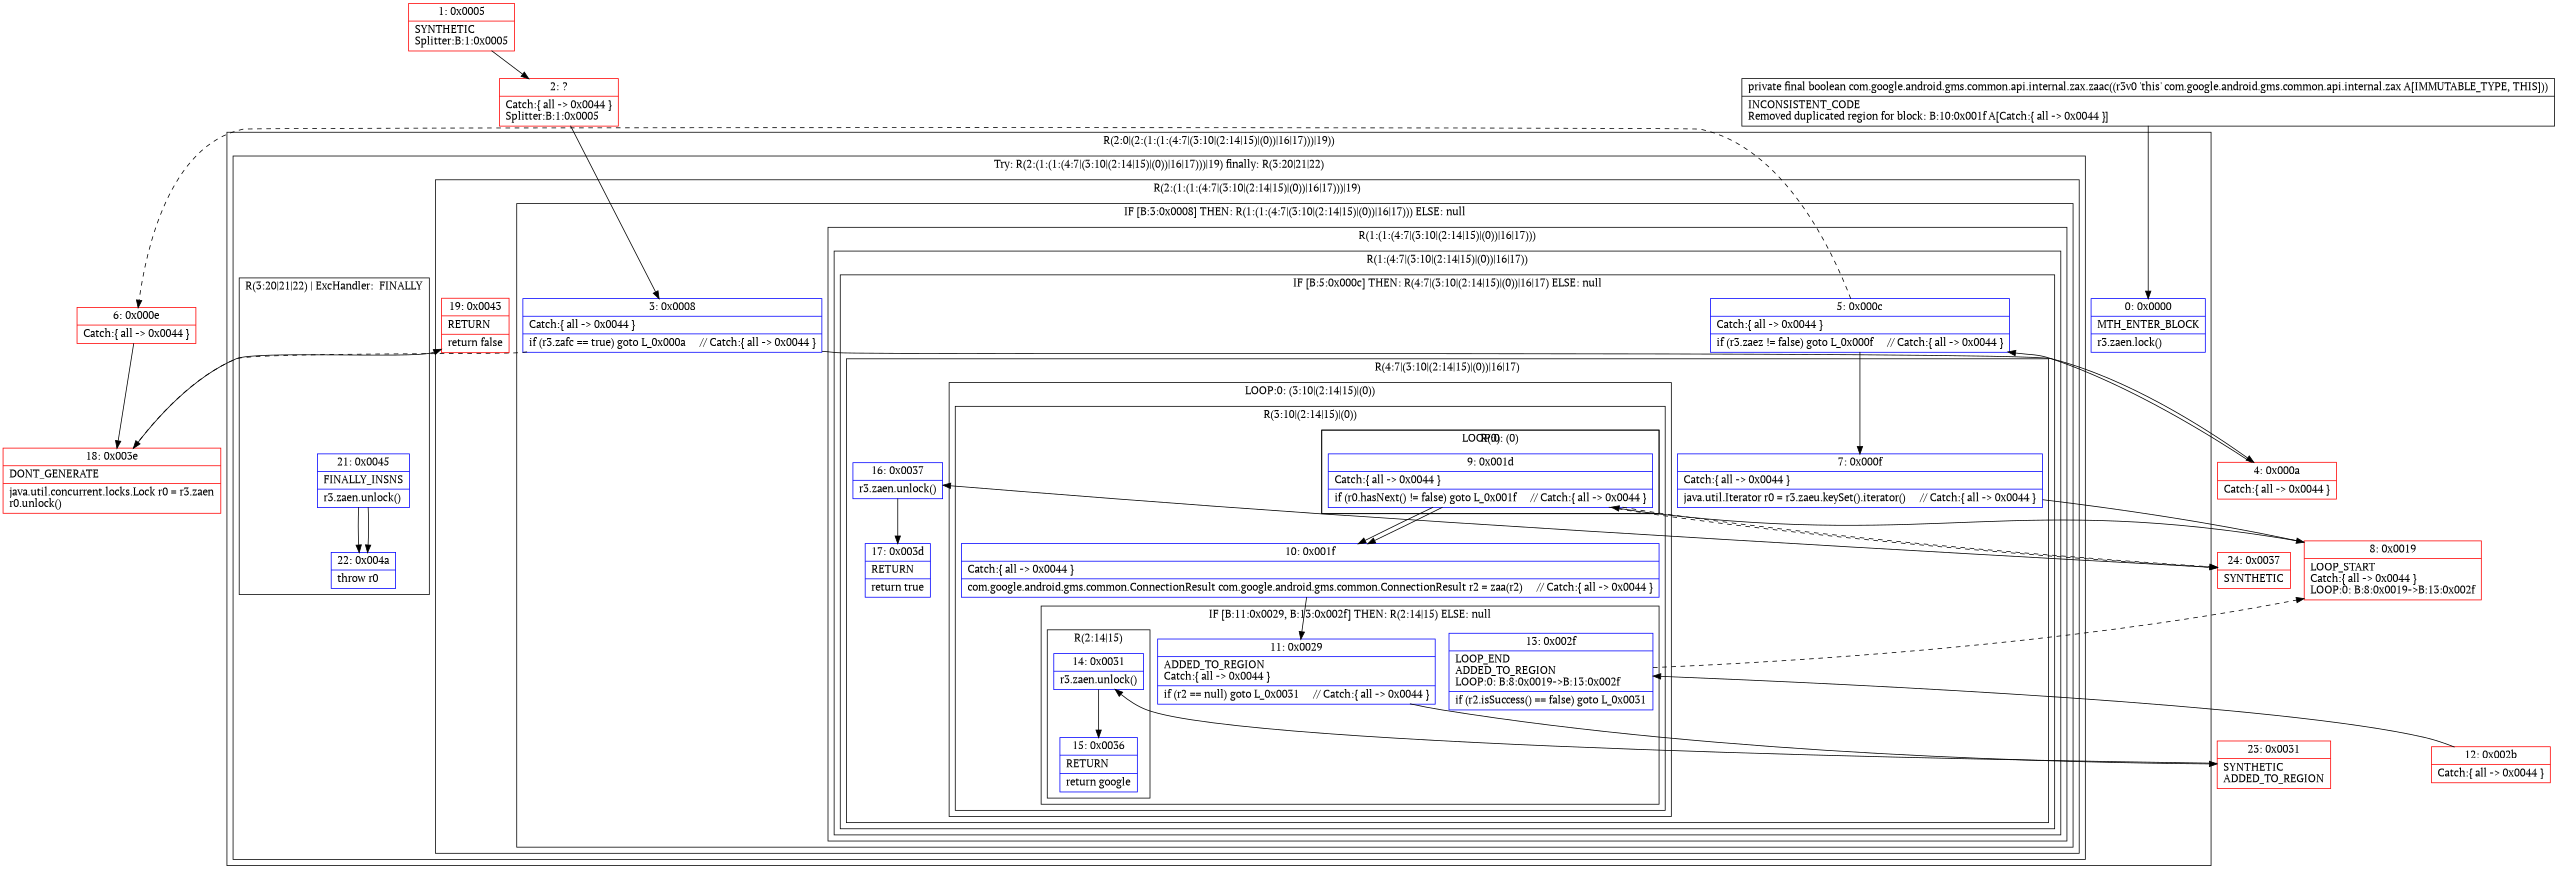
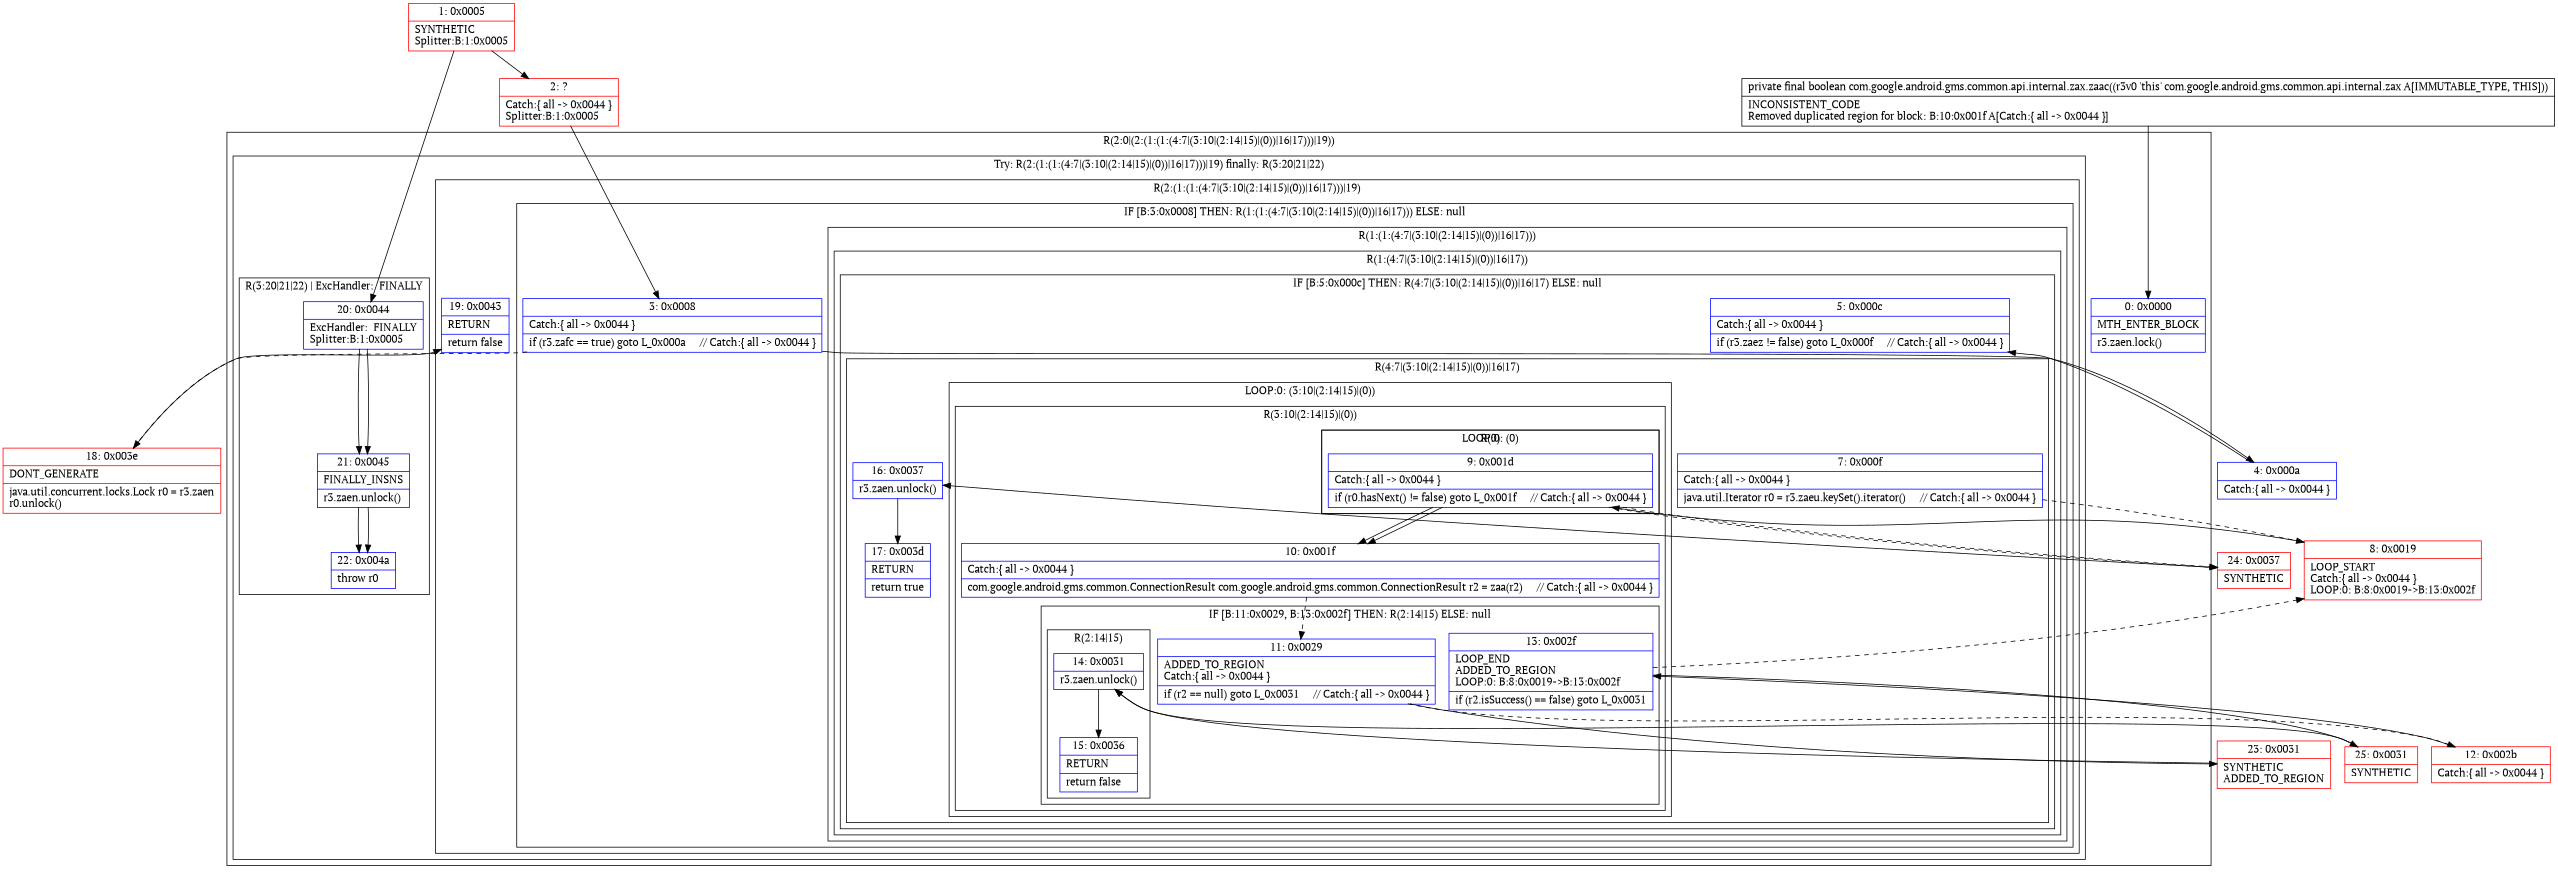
(136, 325) -> none
none -> (363, 325)
(475, 325) -> (475, 325)
(1860, 399) -> none
(2277, 481) -> (2277, 481)
(2170, 517) -> (2170, 517)
(1304, 614) -> (1304, 614)
none -> (1928, 719)
none -> (2381, 765)
(1099, 782) -> (1094, 782)
